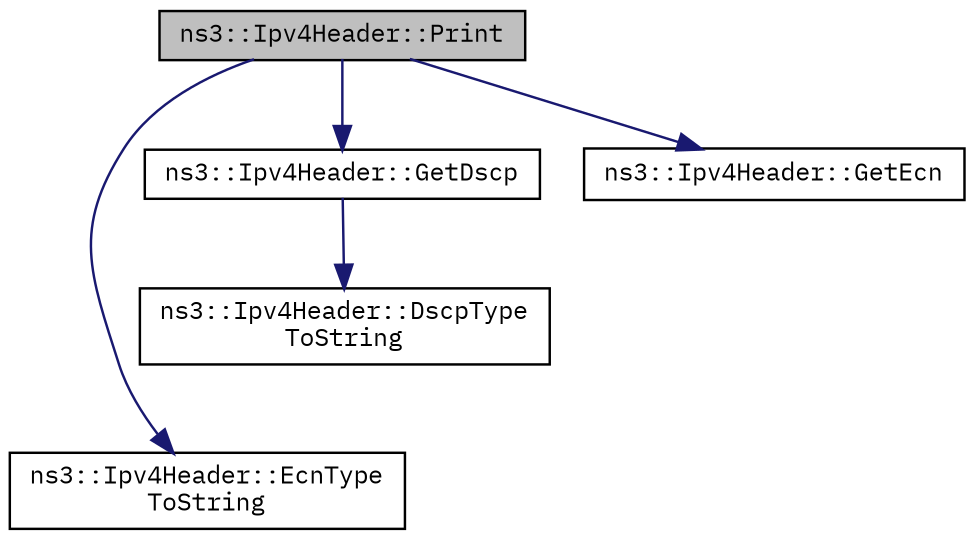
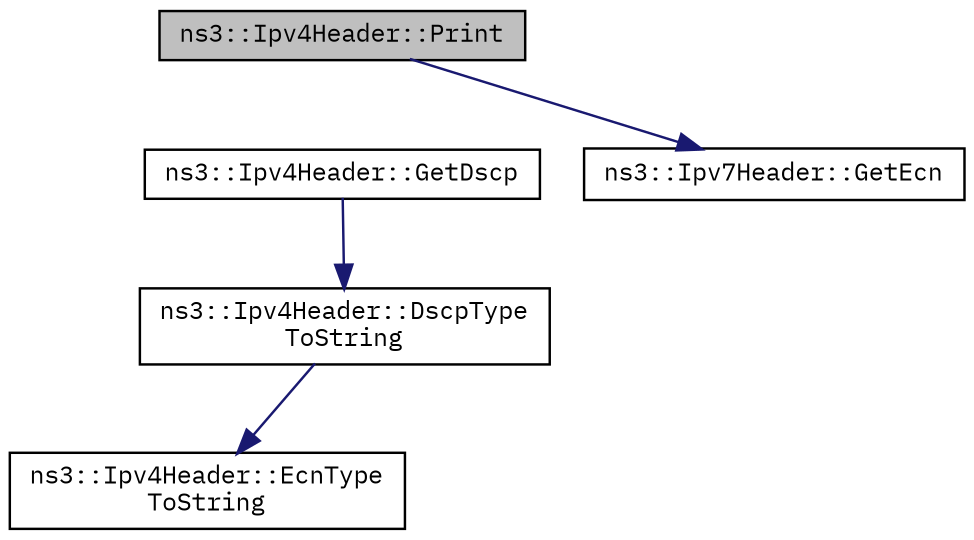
(342, 92) -> none
(774, 174) -> (774, 174)
(95, 215) -> (284, 399)
